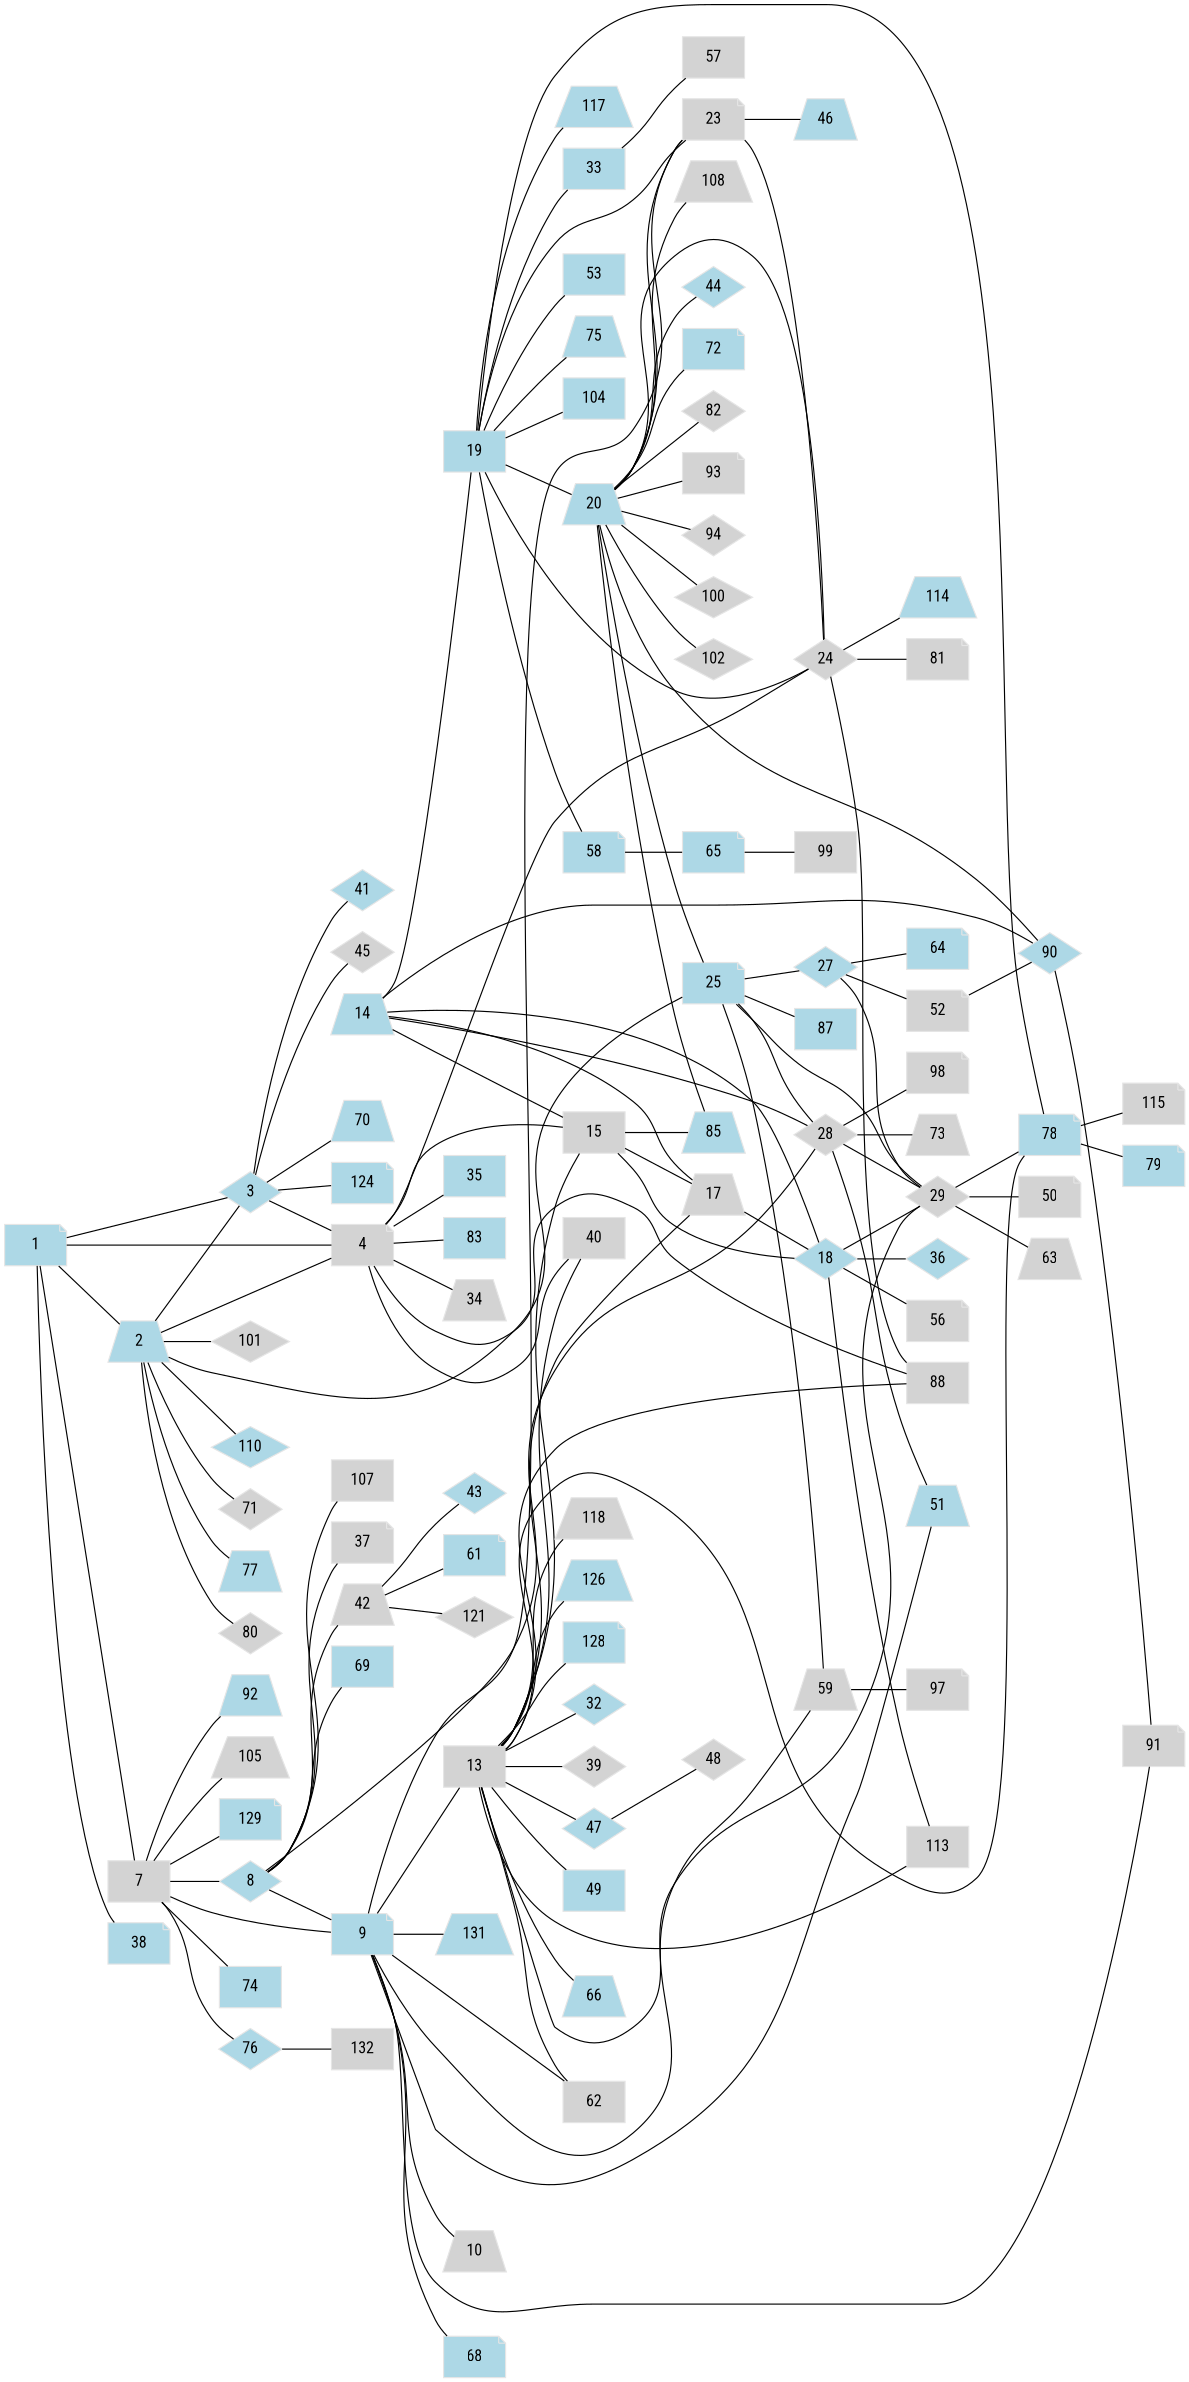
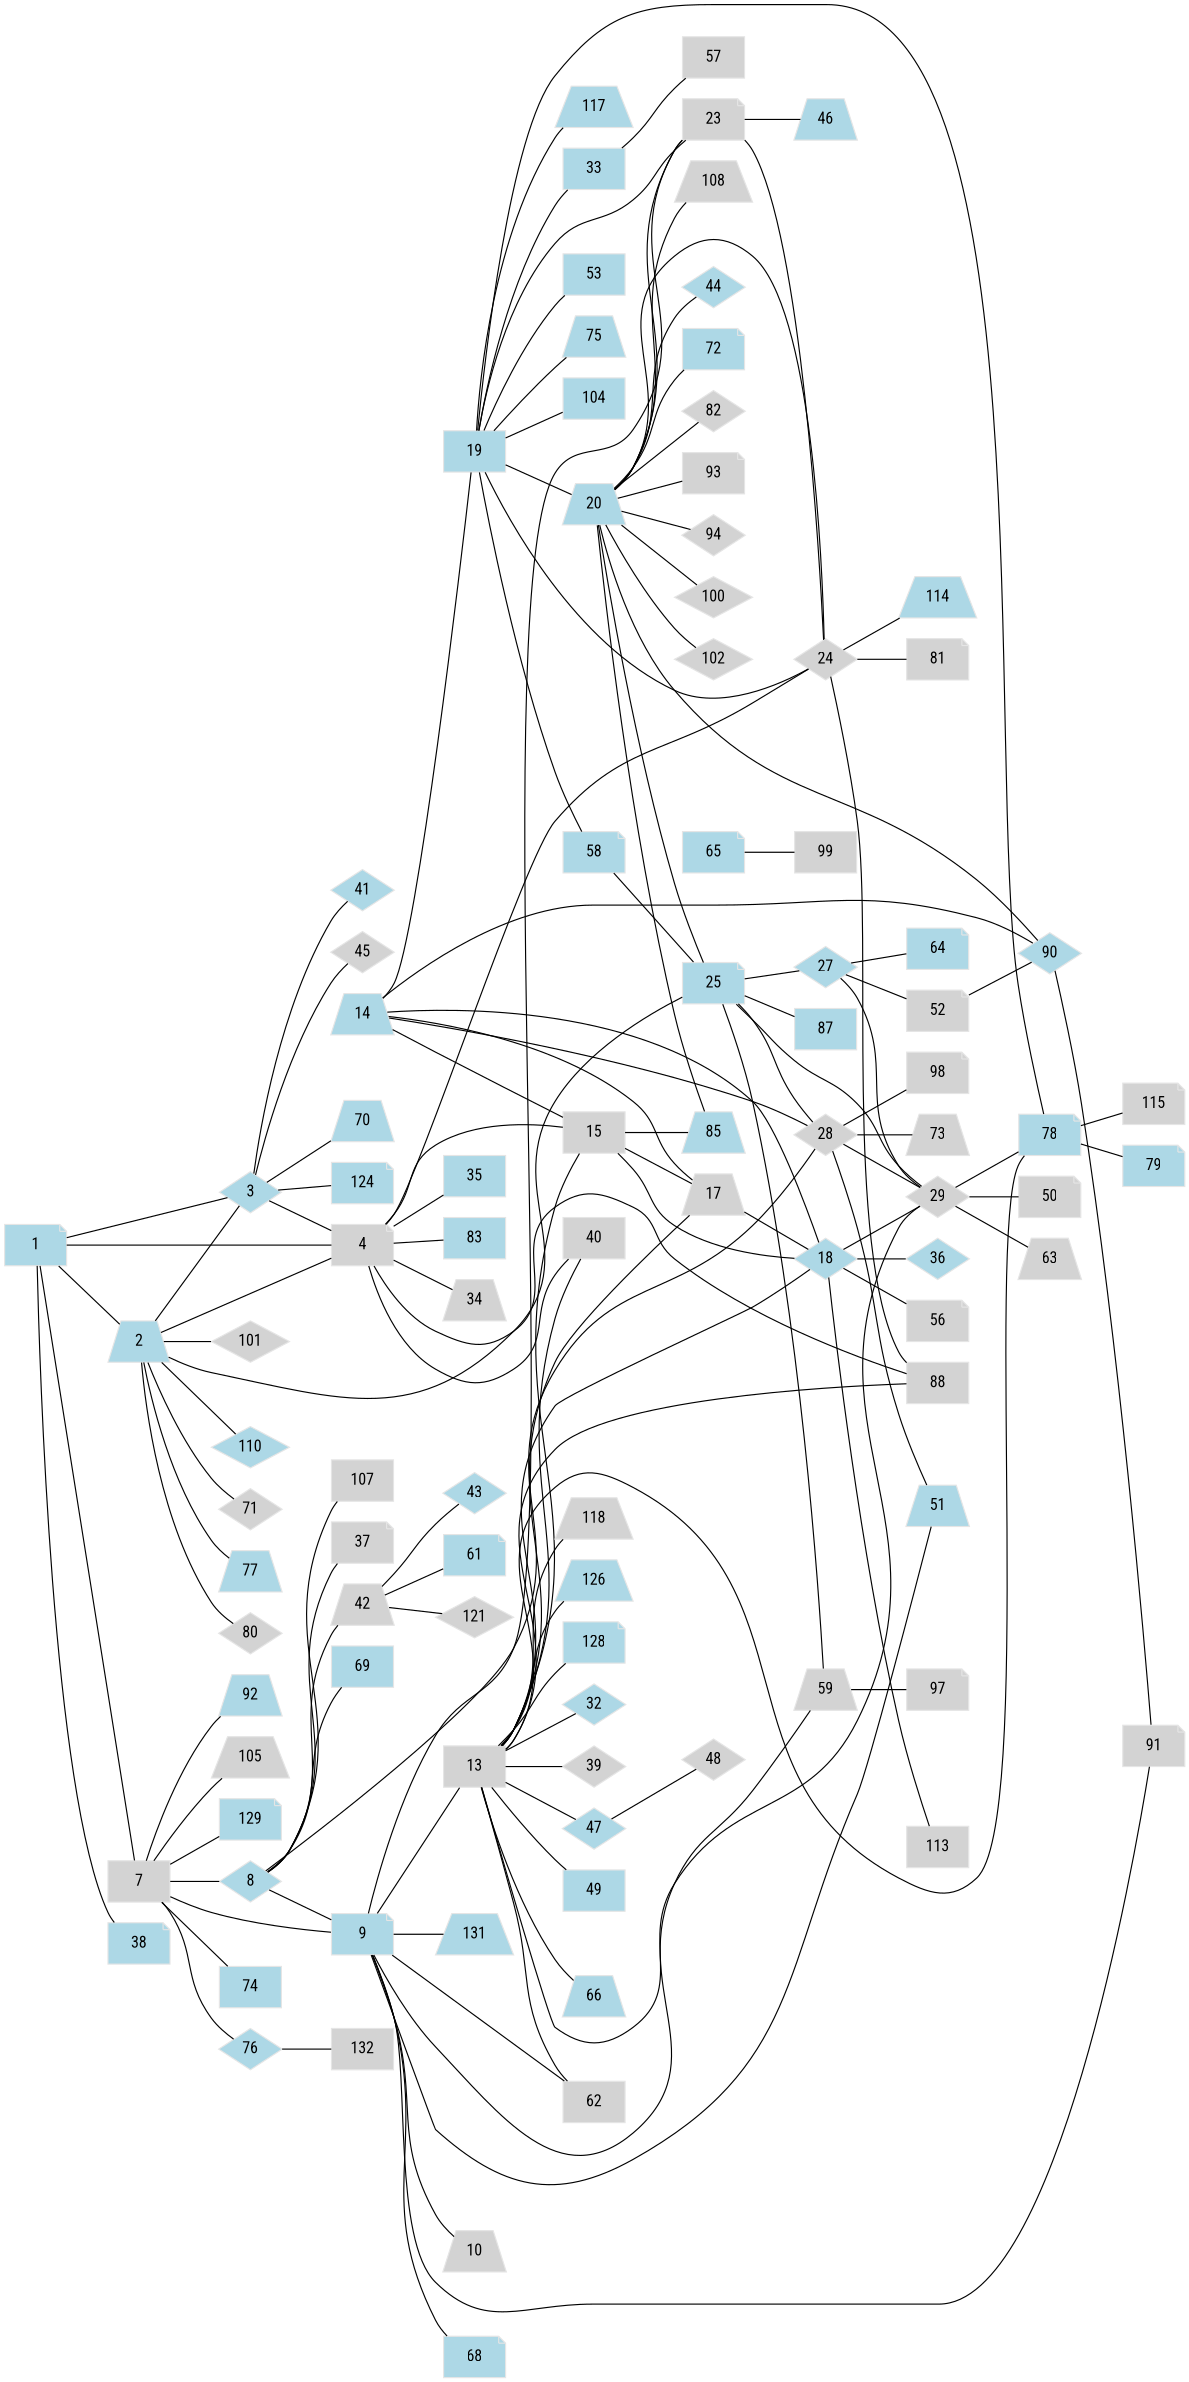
(654, 852) -> (664, 929)
(644, 1948) -> (555, 1406)
